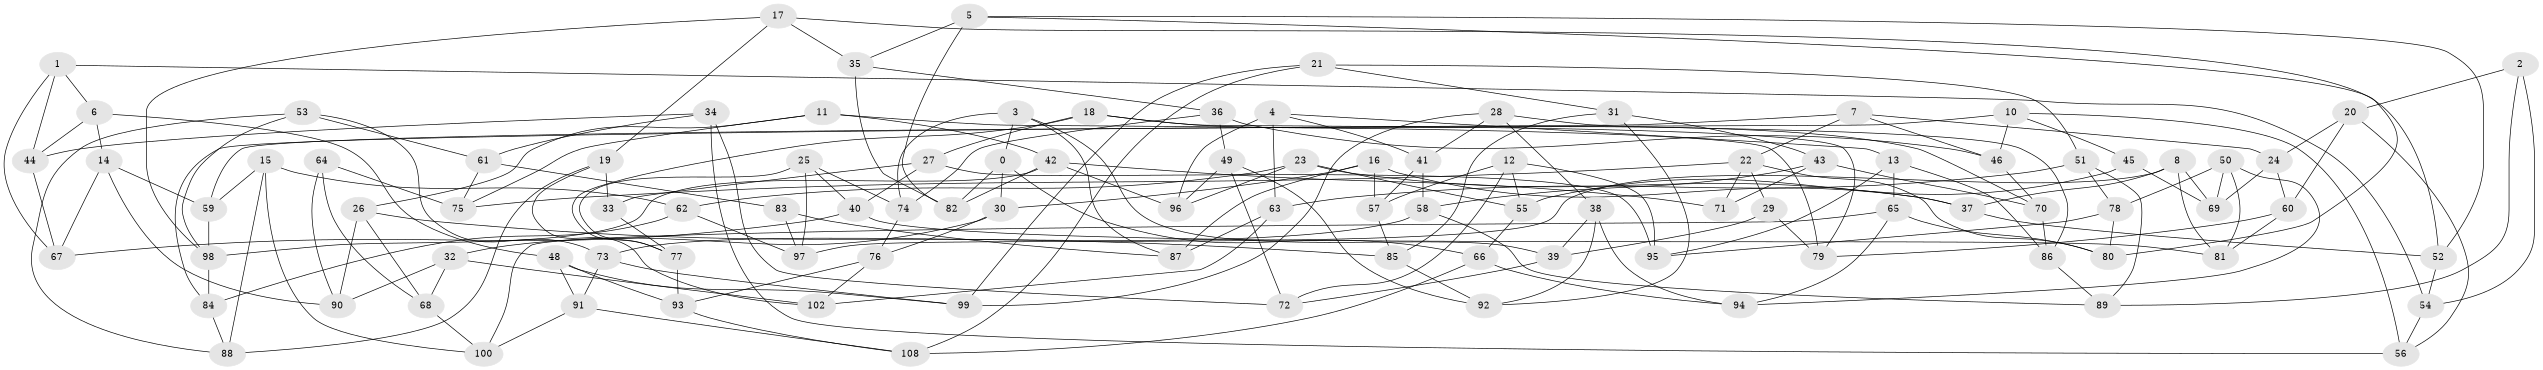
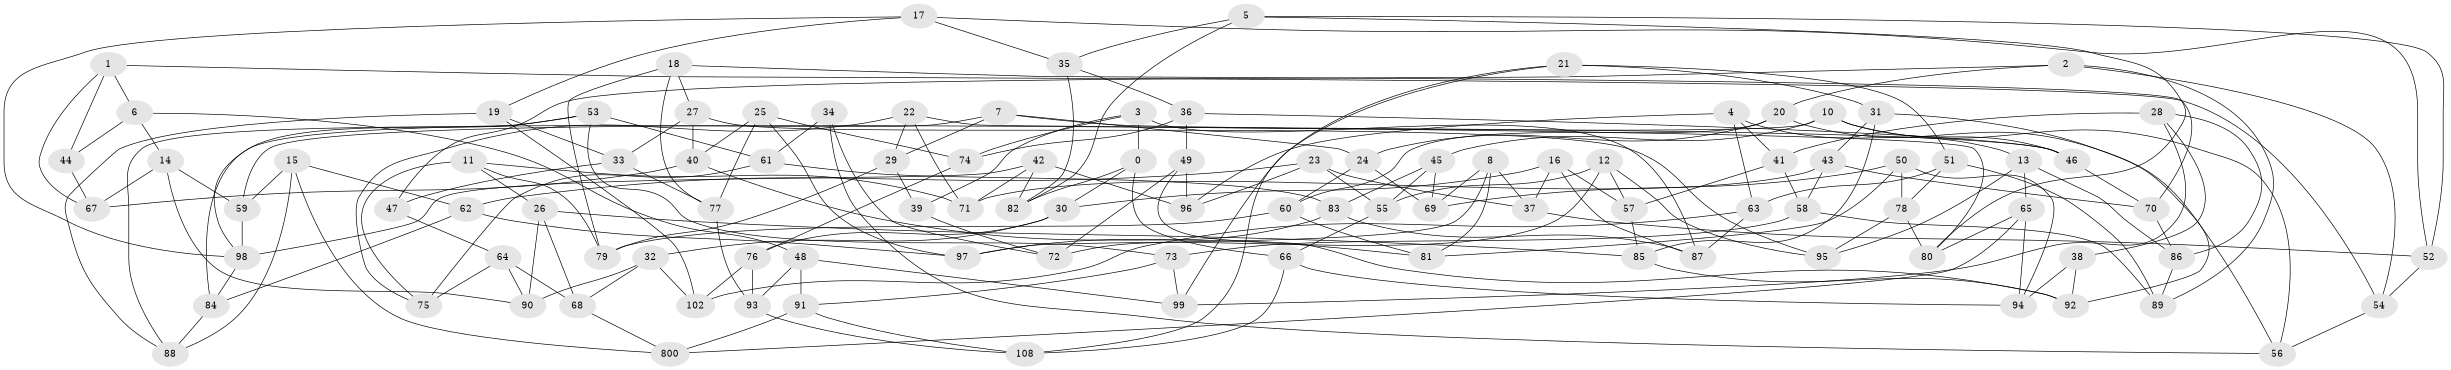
(925, 126) -> (720, 176)
(386, 127) -> none
(1800, 137) -> (945, 137)
none -> (1398, 179)
none -> (392, 209)
(1575, 233) -> none
(484, 354) -> (670, 354)
